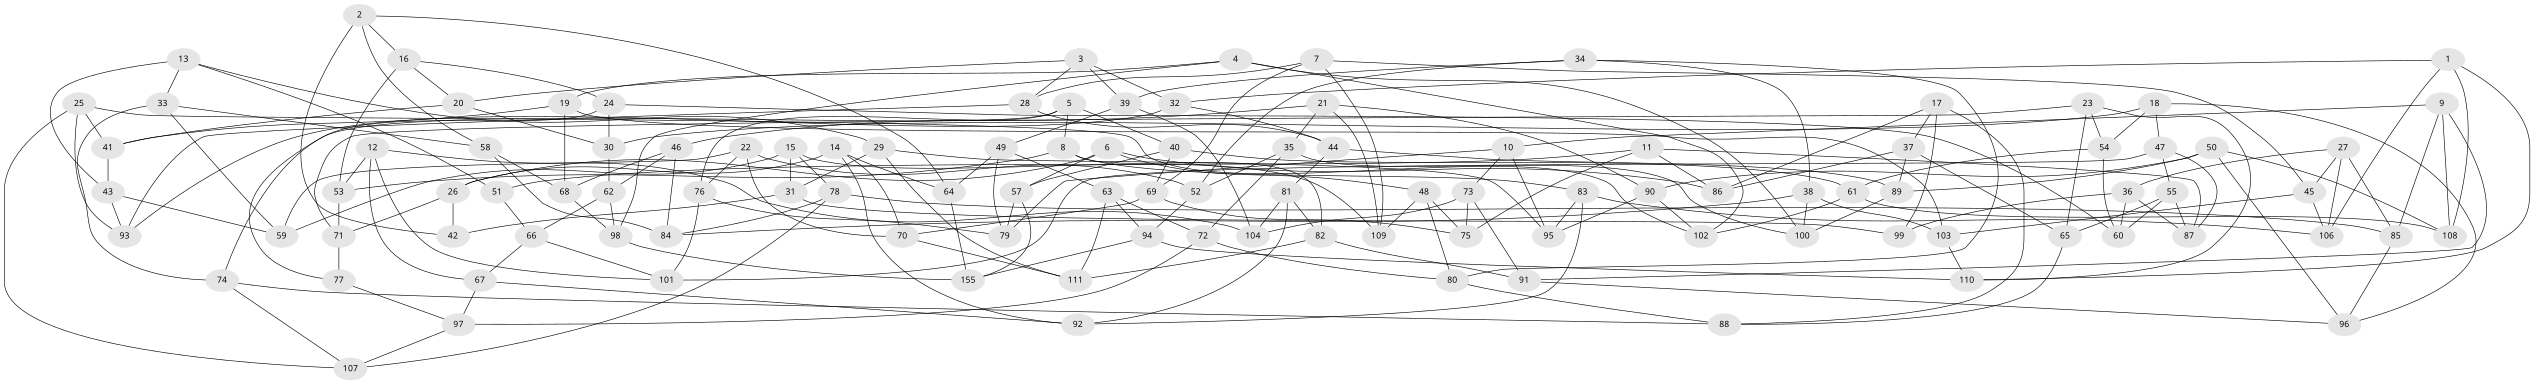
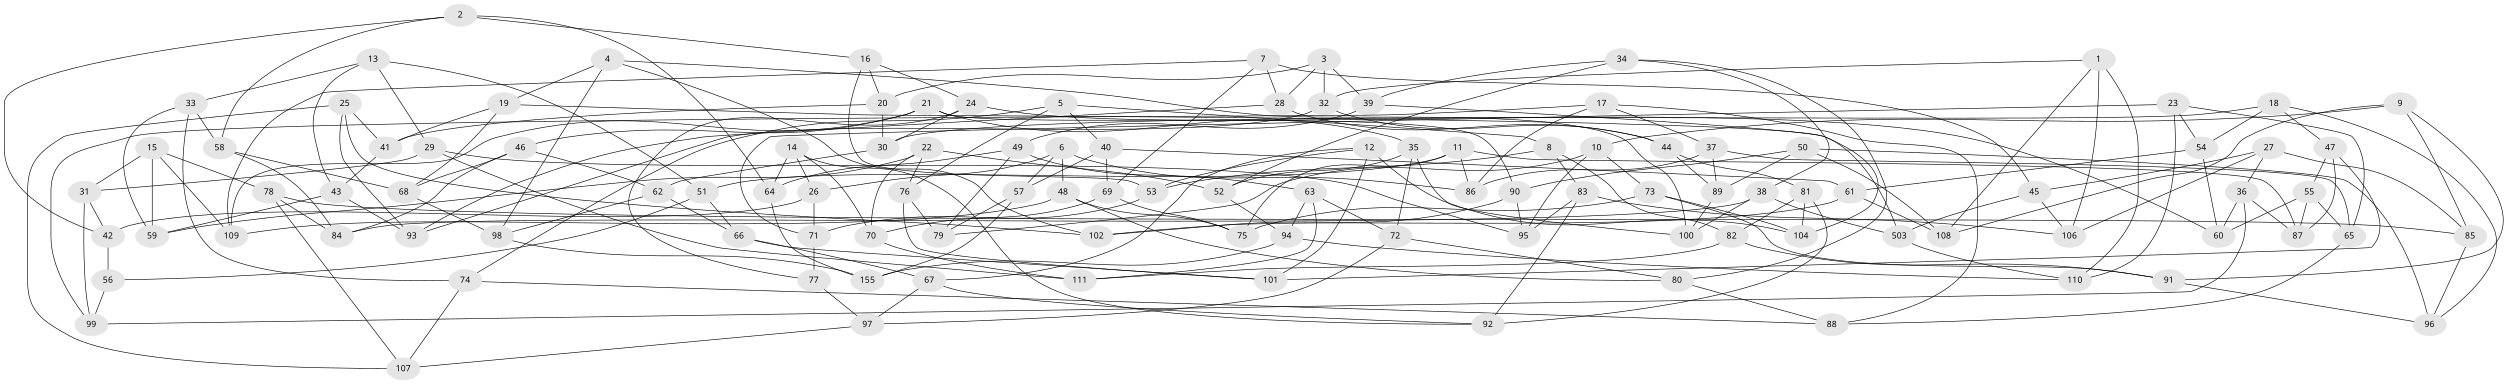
(1944, 236) -> (1899, 236)
none -> (108, 281)
